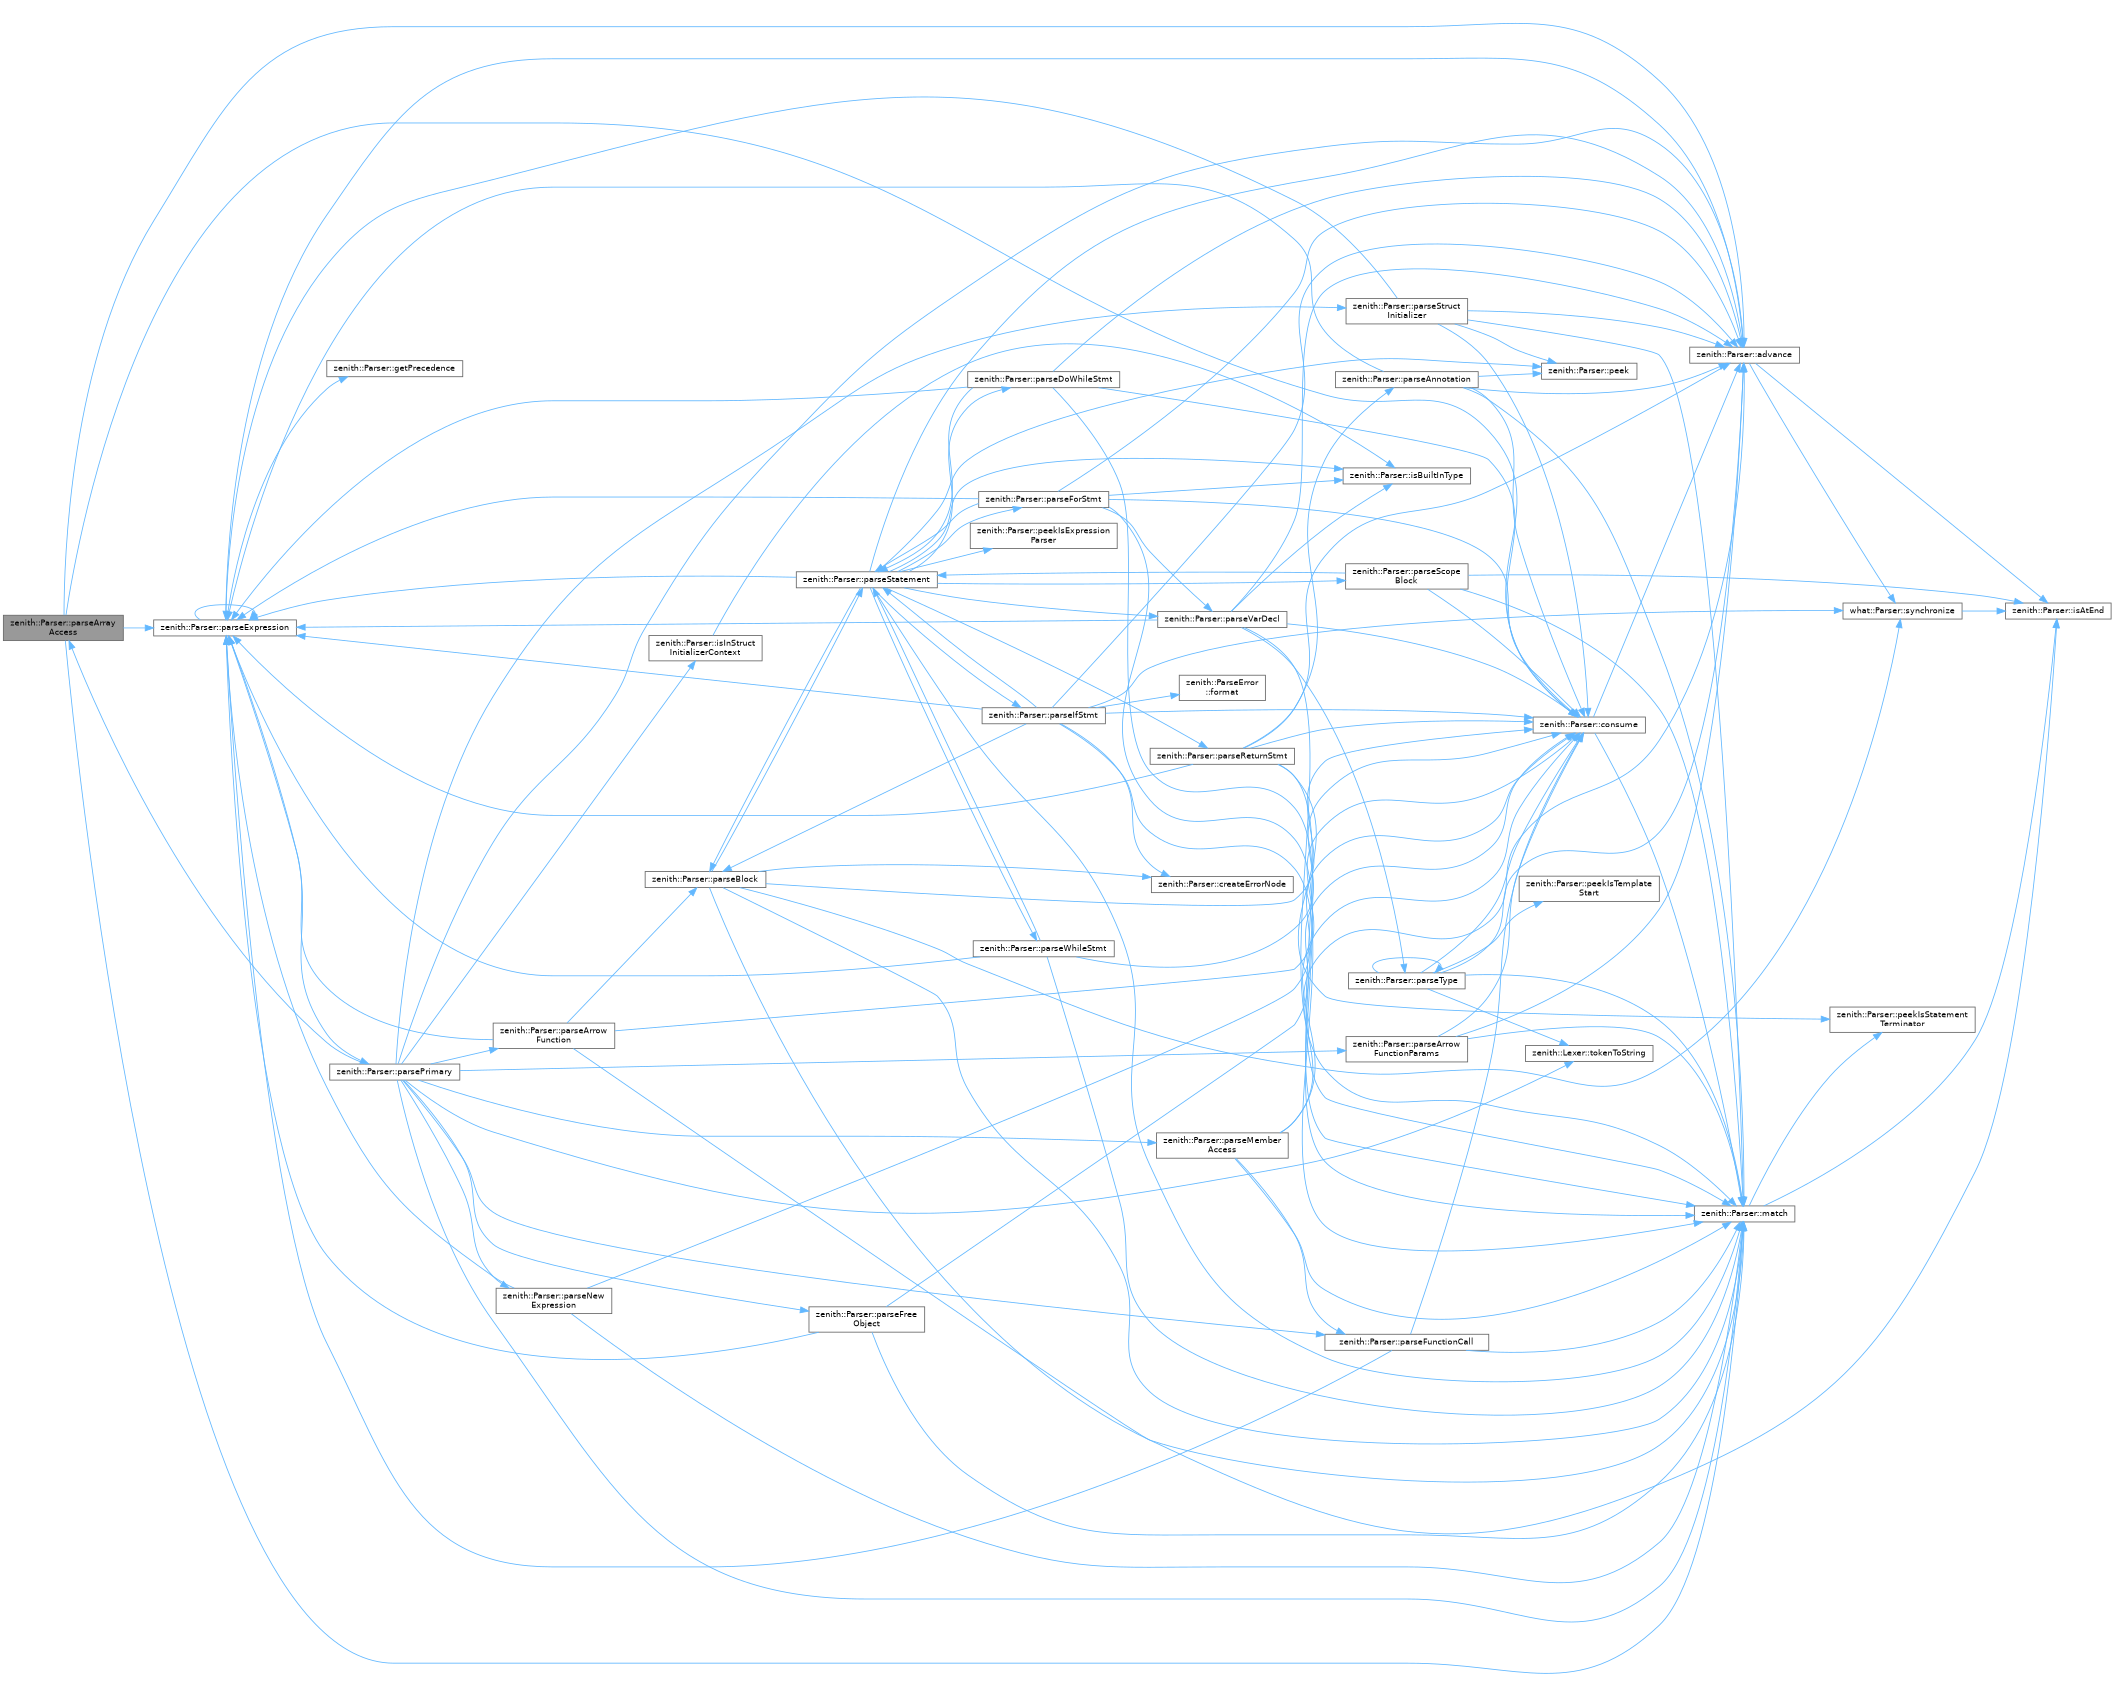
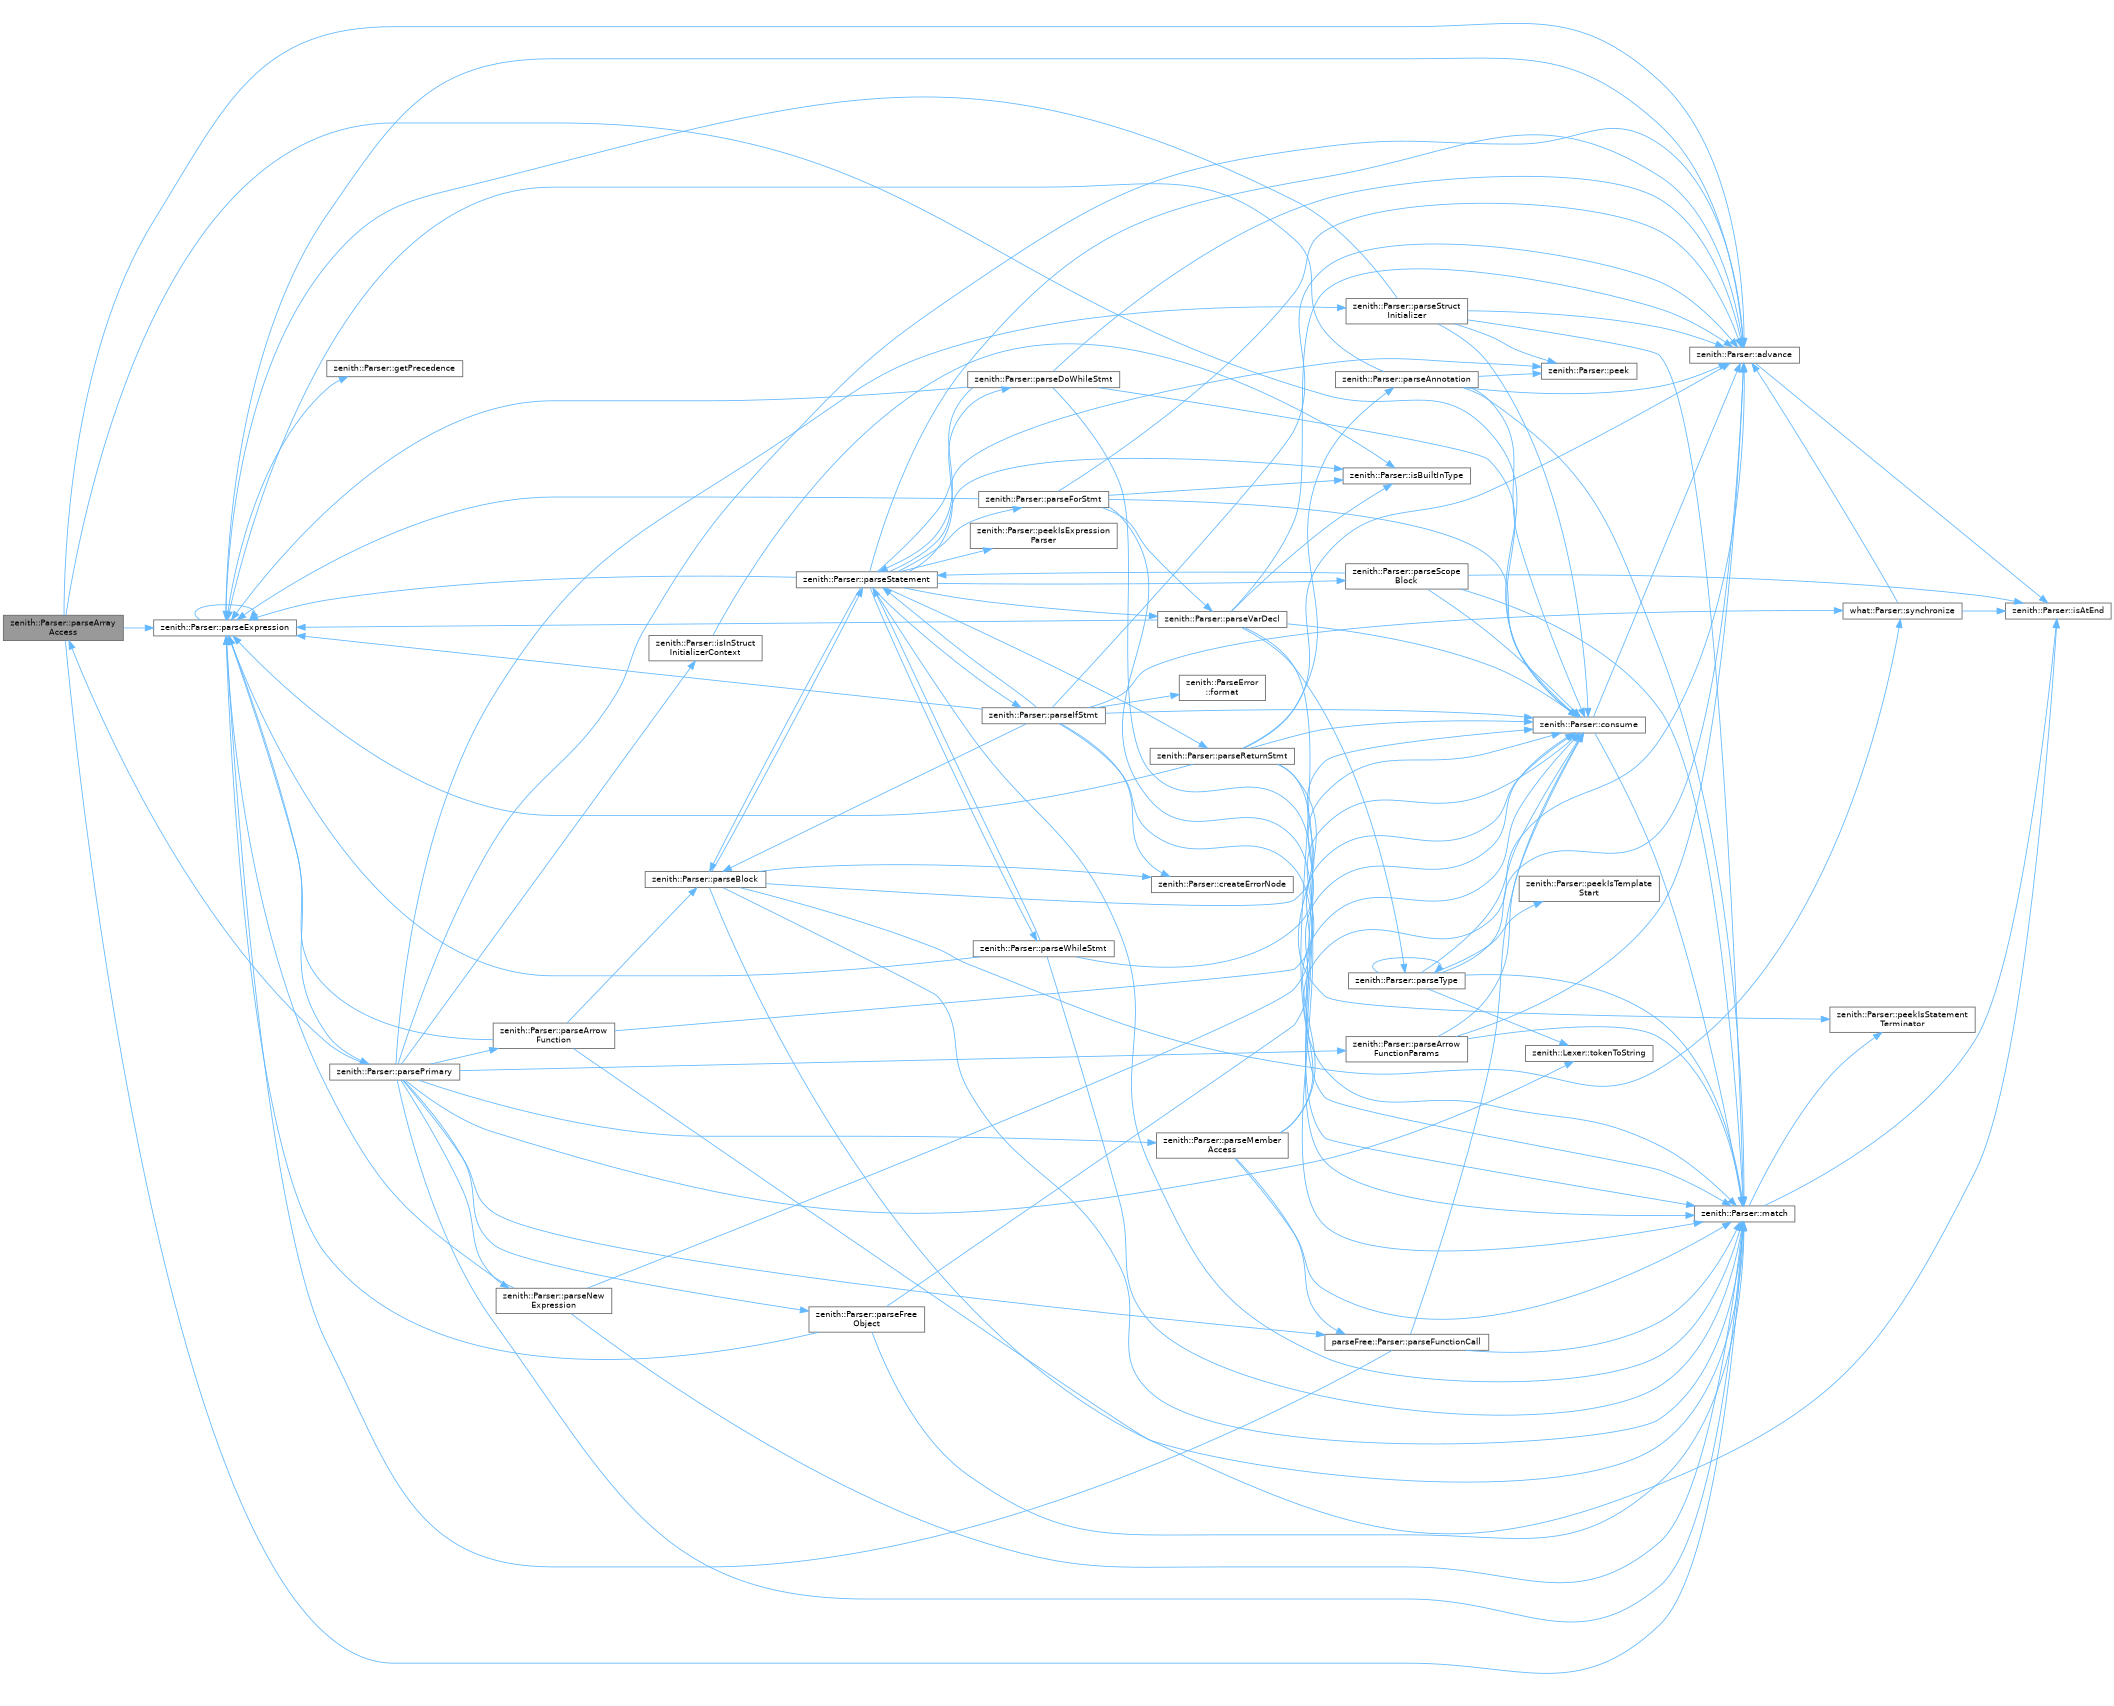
(1819, 480) -> (1829, 486)
(932, 537) -> none
(1407, 1342) -> (1407, 1342)
